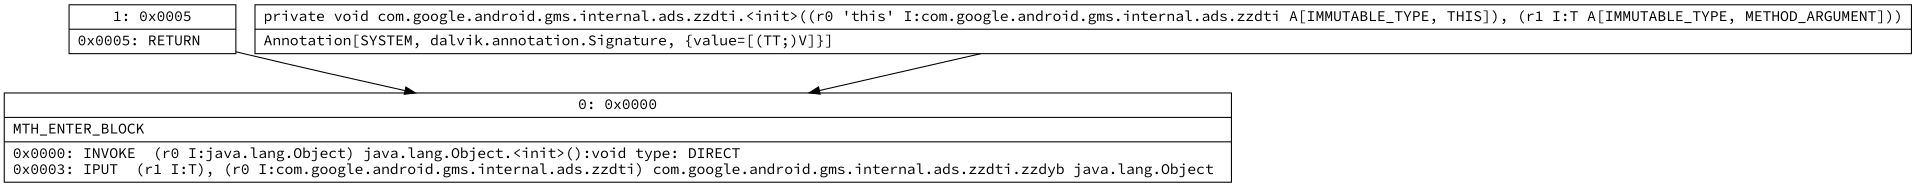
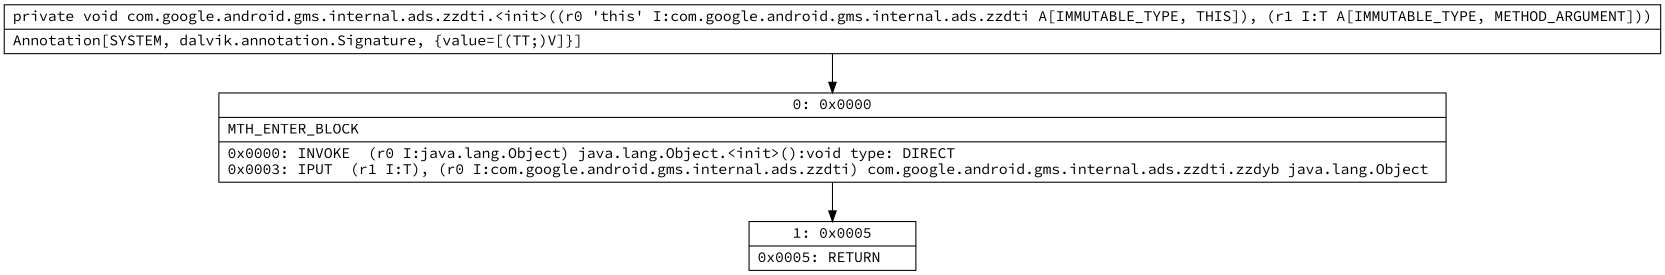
(320, 72) -> (832, 197)
